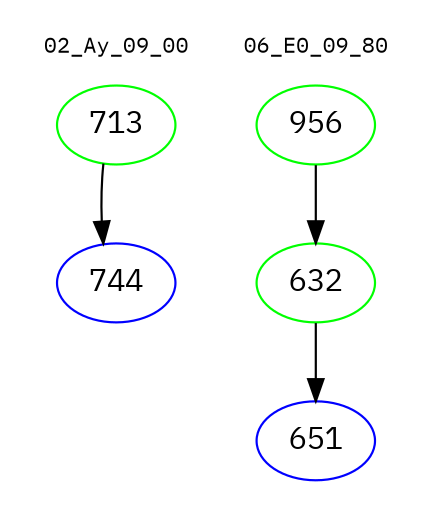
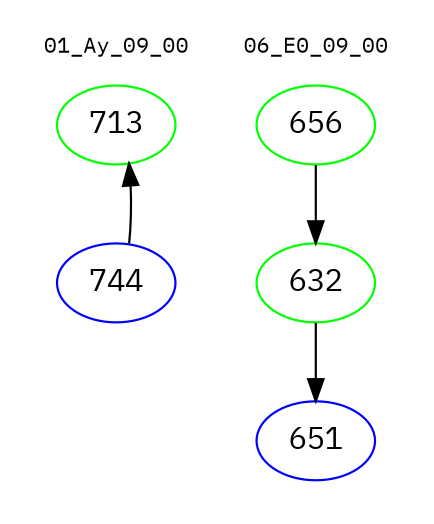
(117, 47) -> (117, 47)
(317, 47) -> (317, 47)
(316, 125) -> (316, 125)
(102, 193) -> (131, 215)
